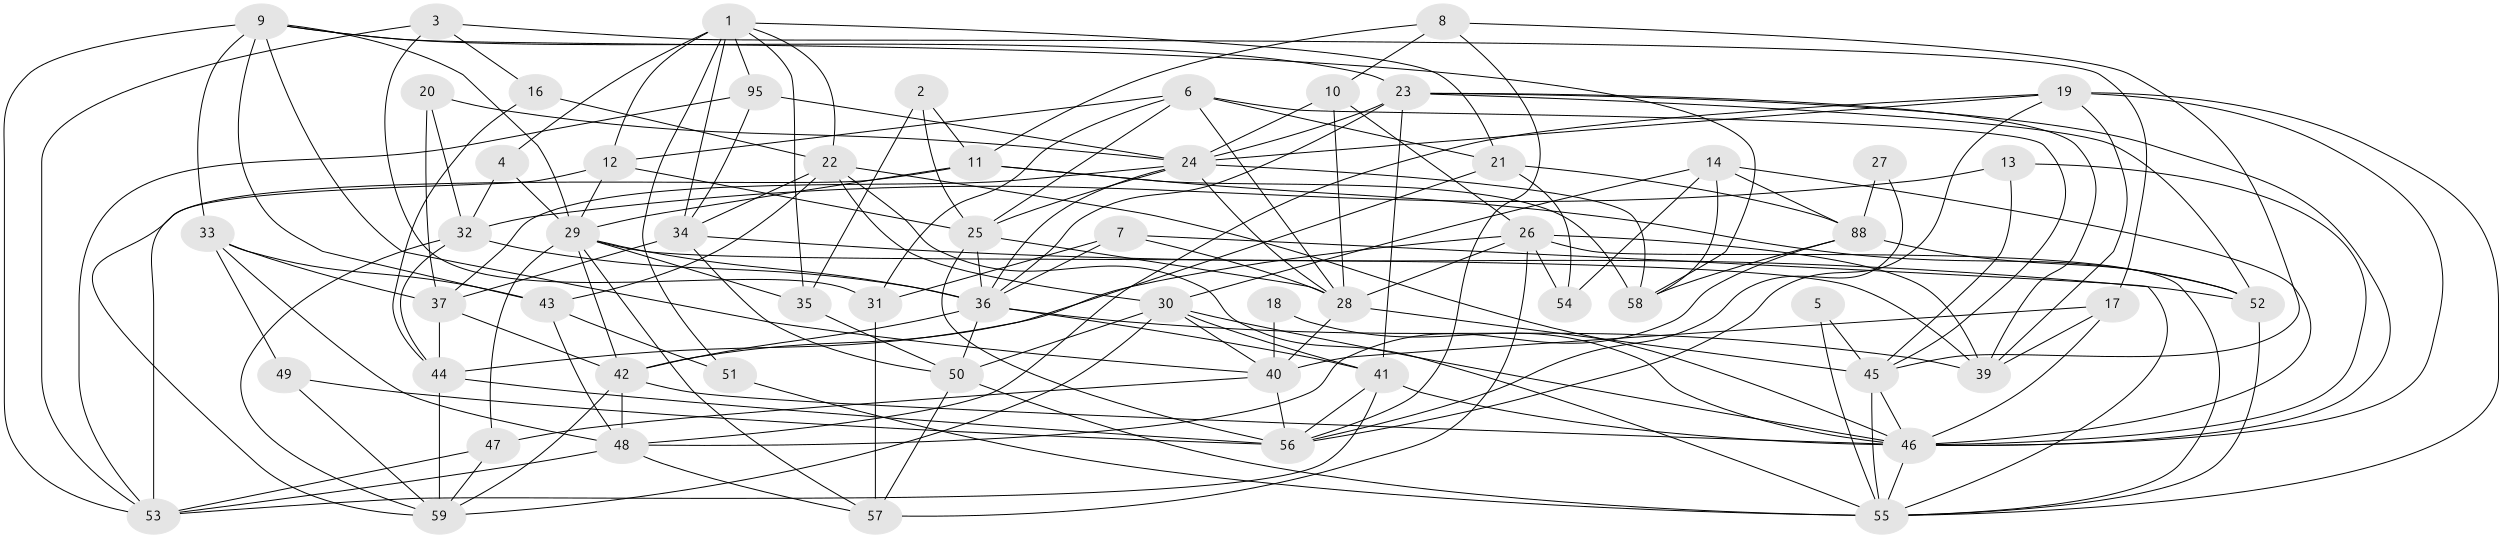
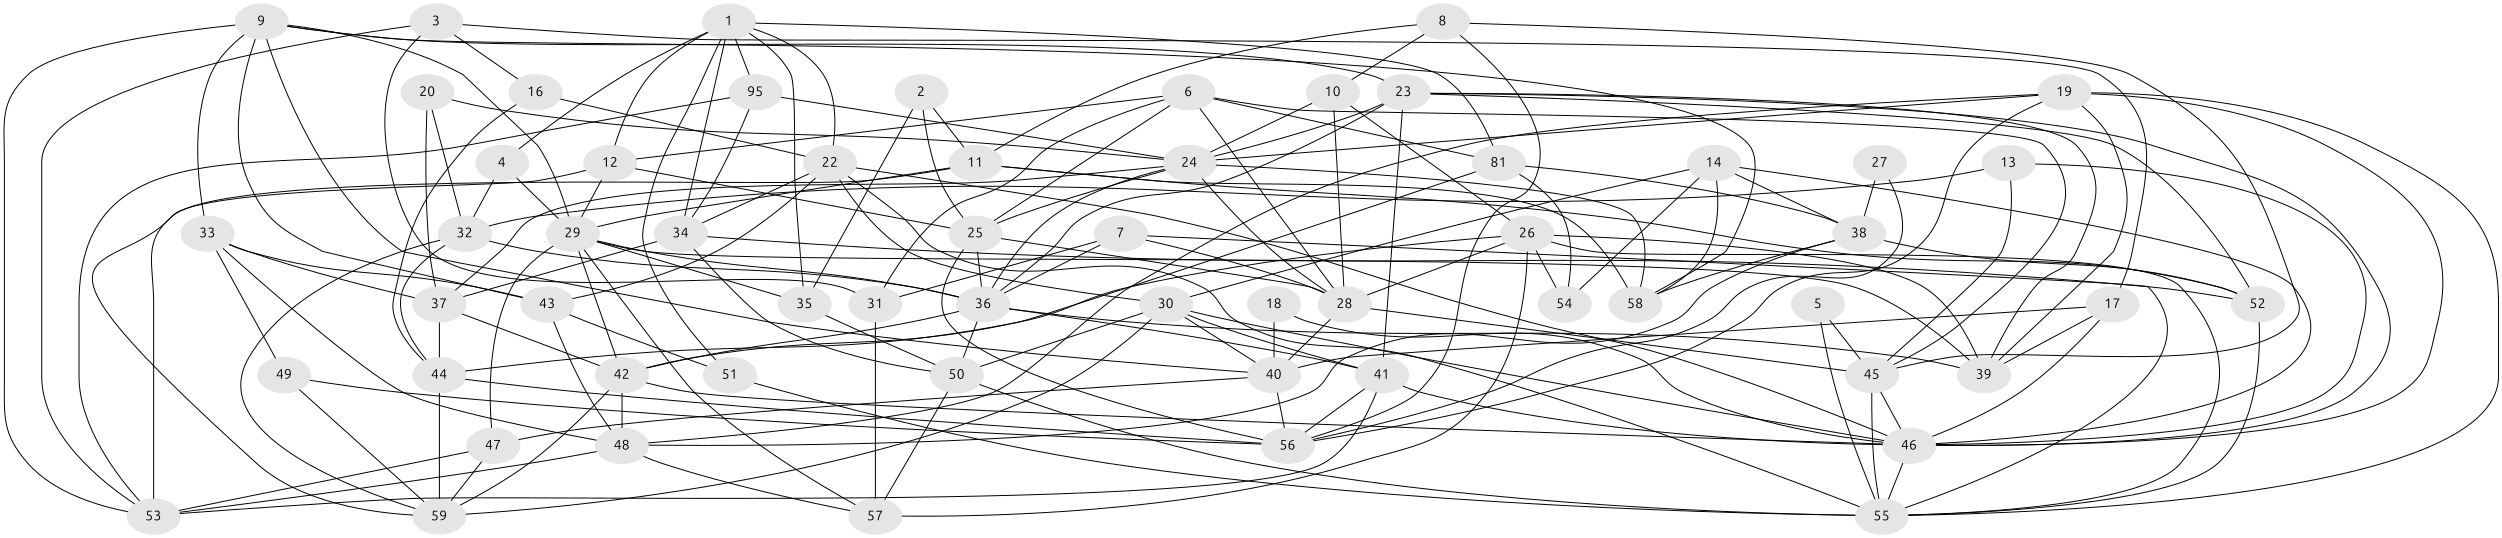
(1499, 163) -> (1499, 163)
(1859, 234) -> (1859, 234)
